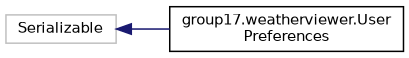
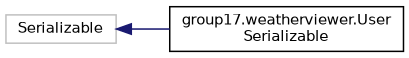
(287, 29) -> (287, 29)
